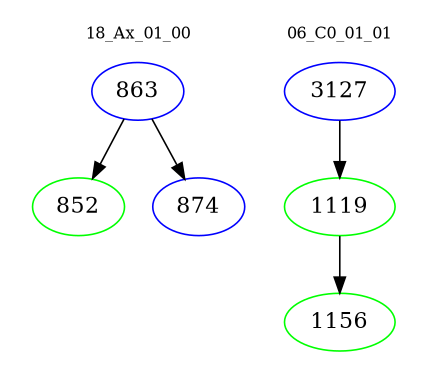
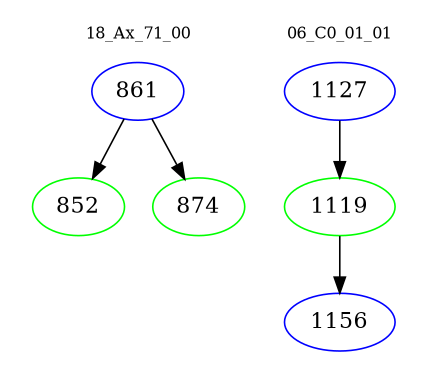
(139, 34) -> (139, 34)
(138, 91) -> (138, 91)
(340, 91) -> (340, 91)
(199, 207) -> (199, 207)
(340, 322) -> (340, 322)
